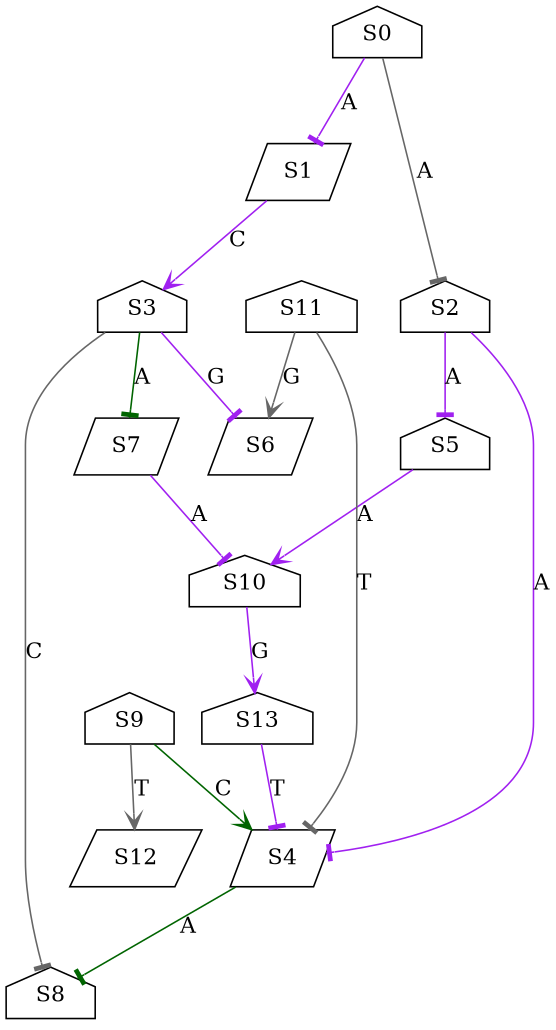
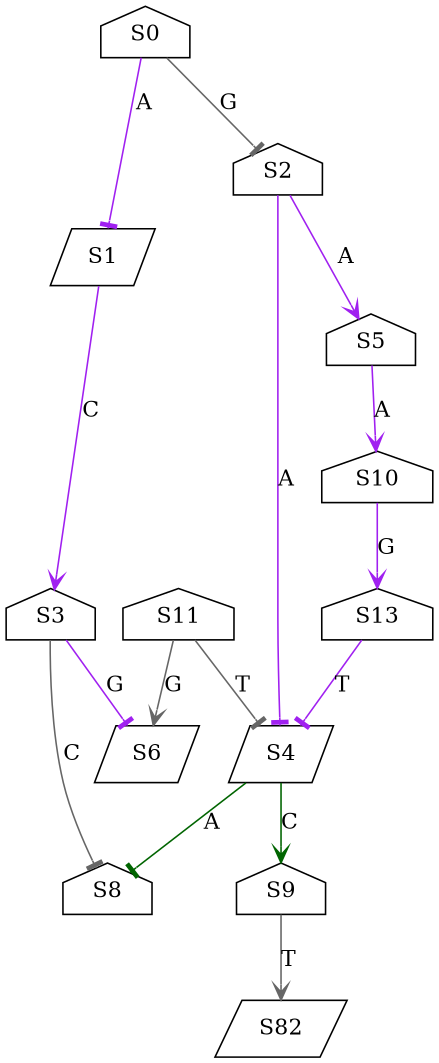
(425, 172) -> (229, 103)
(445, 371) -> (320, 250)
(126, 447) -> none
(197, 782) -> (281, 815)
(136, 858) -> (281, 1029)
